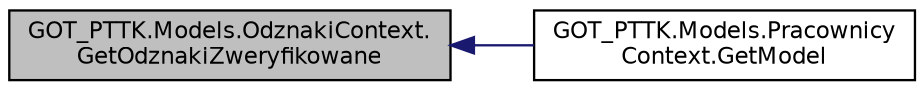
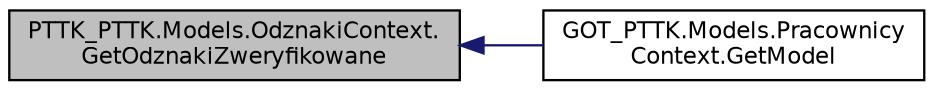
(230, 45) -> (235, 45)
